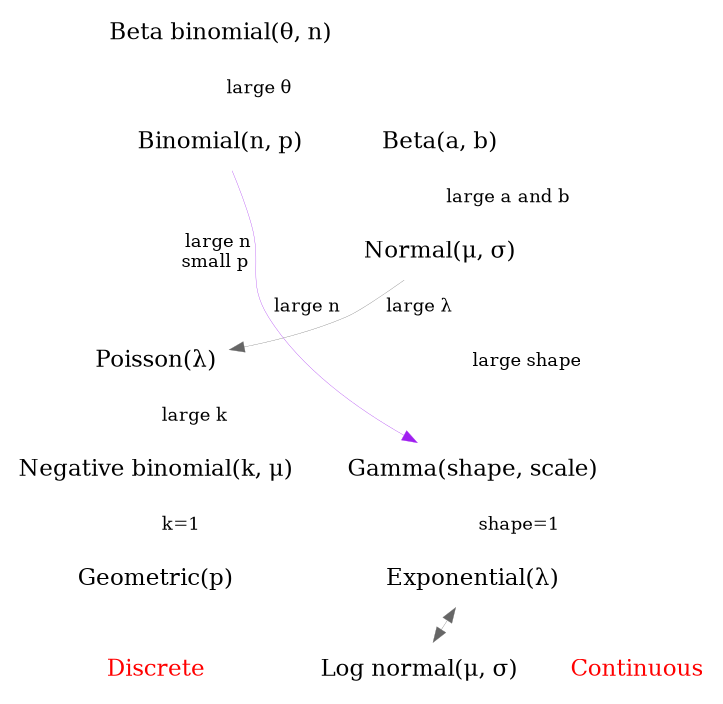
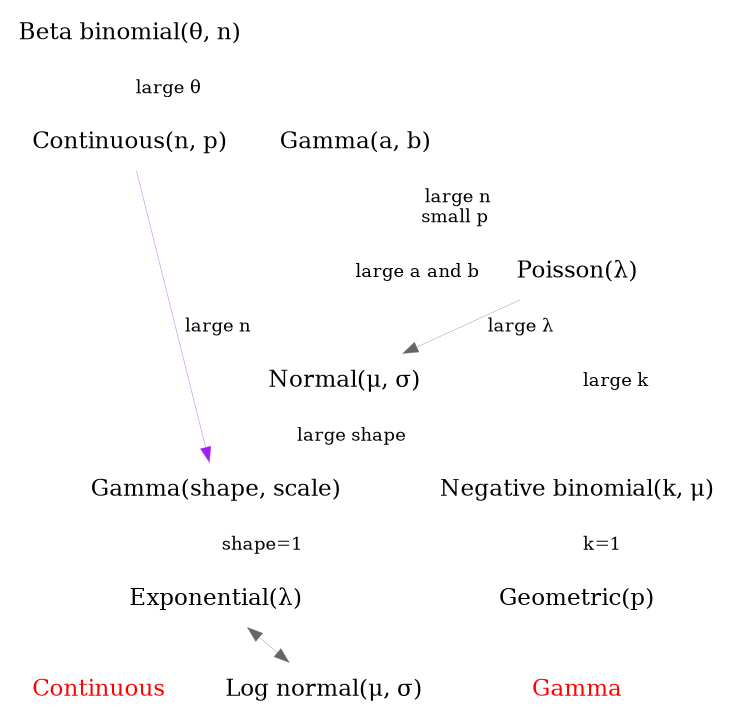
(221, 143) -> (130, 143)
(440, 143) -> (356, 143)
(329, 324) -> (468, 323)
(156, 670) -> (577, 690)
